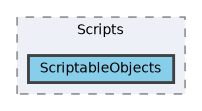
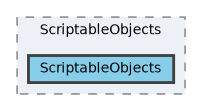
(101, 31) -> (101, 31)
